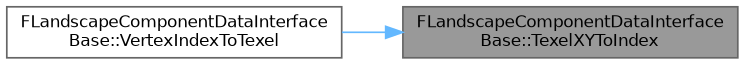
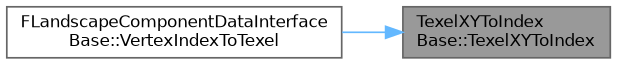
(570, 32) -> (507, 32)
